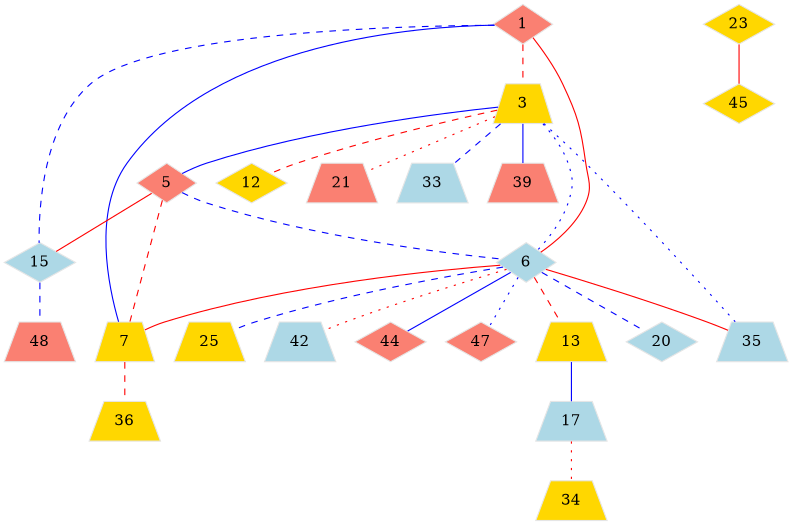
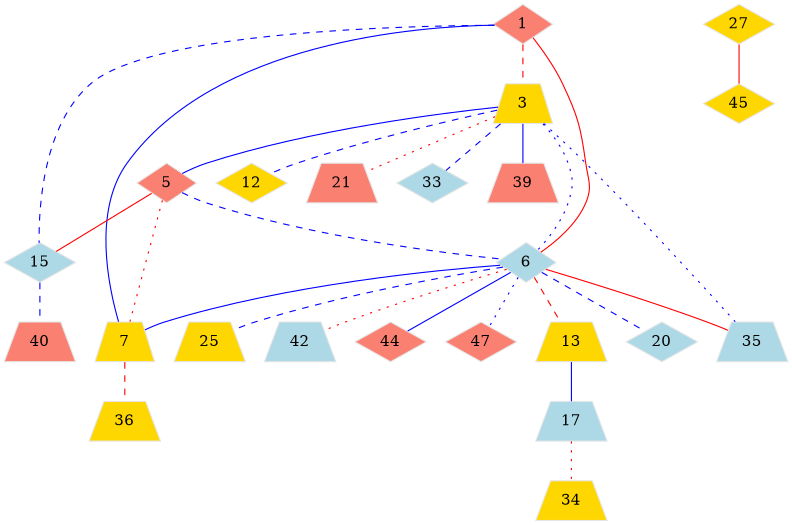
(739, 24) -> (739, 24)
(383, 138) -> (383, 138)
(432, 183) -> (432, 183)
(146, 261) -> (146, 261)
(320, 287) -> (320, 287)
(40, 342) -> (40, 342)
